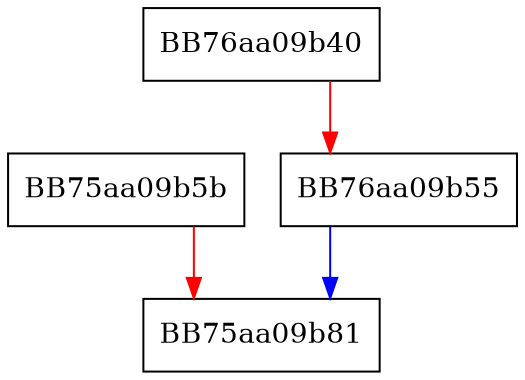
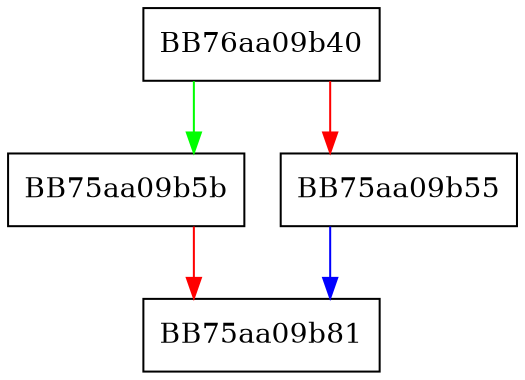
none -> (194, 107)
(399, 190) -> (399, 190)
